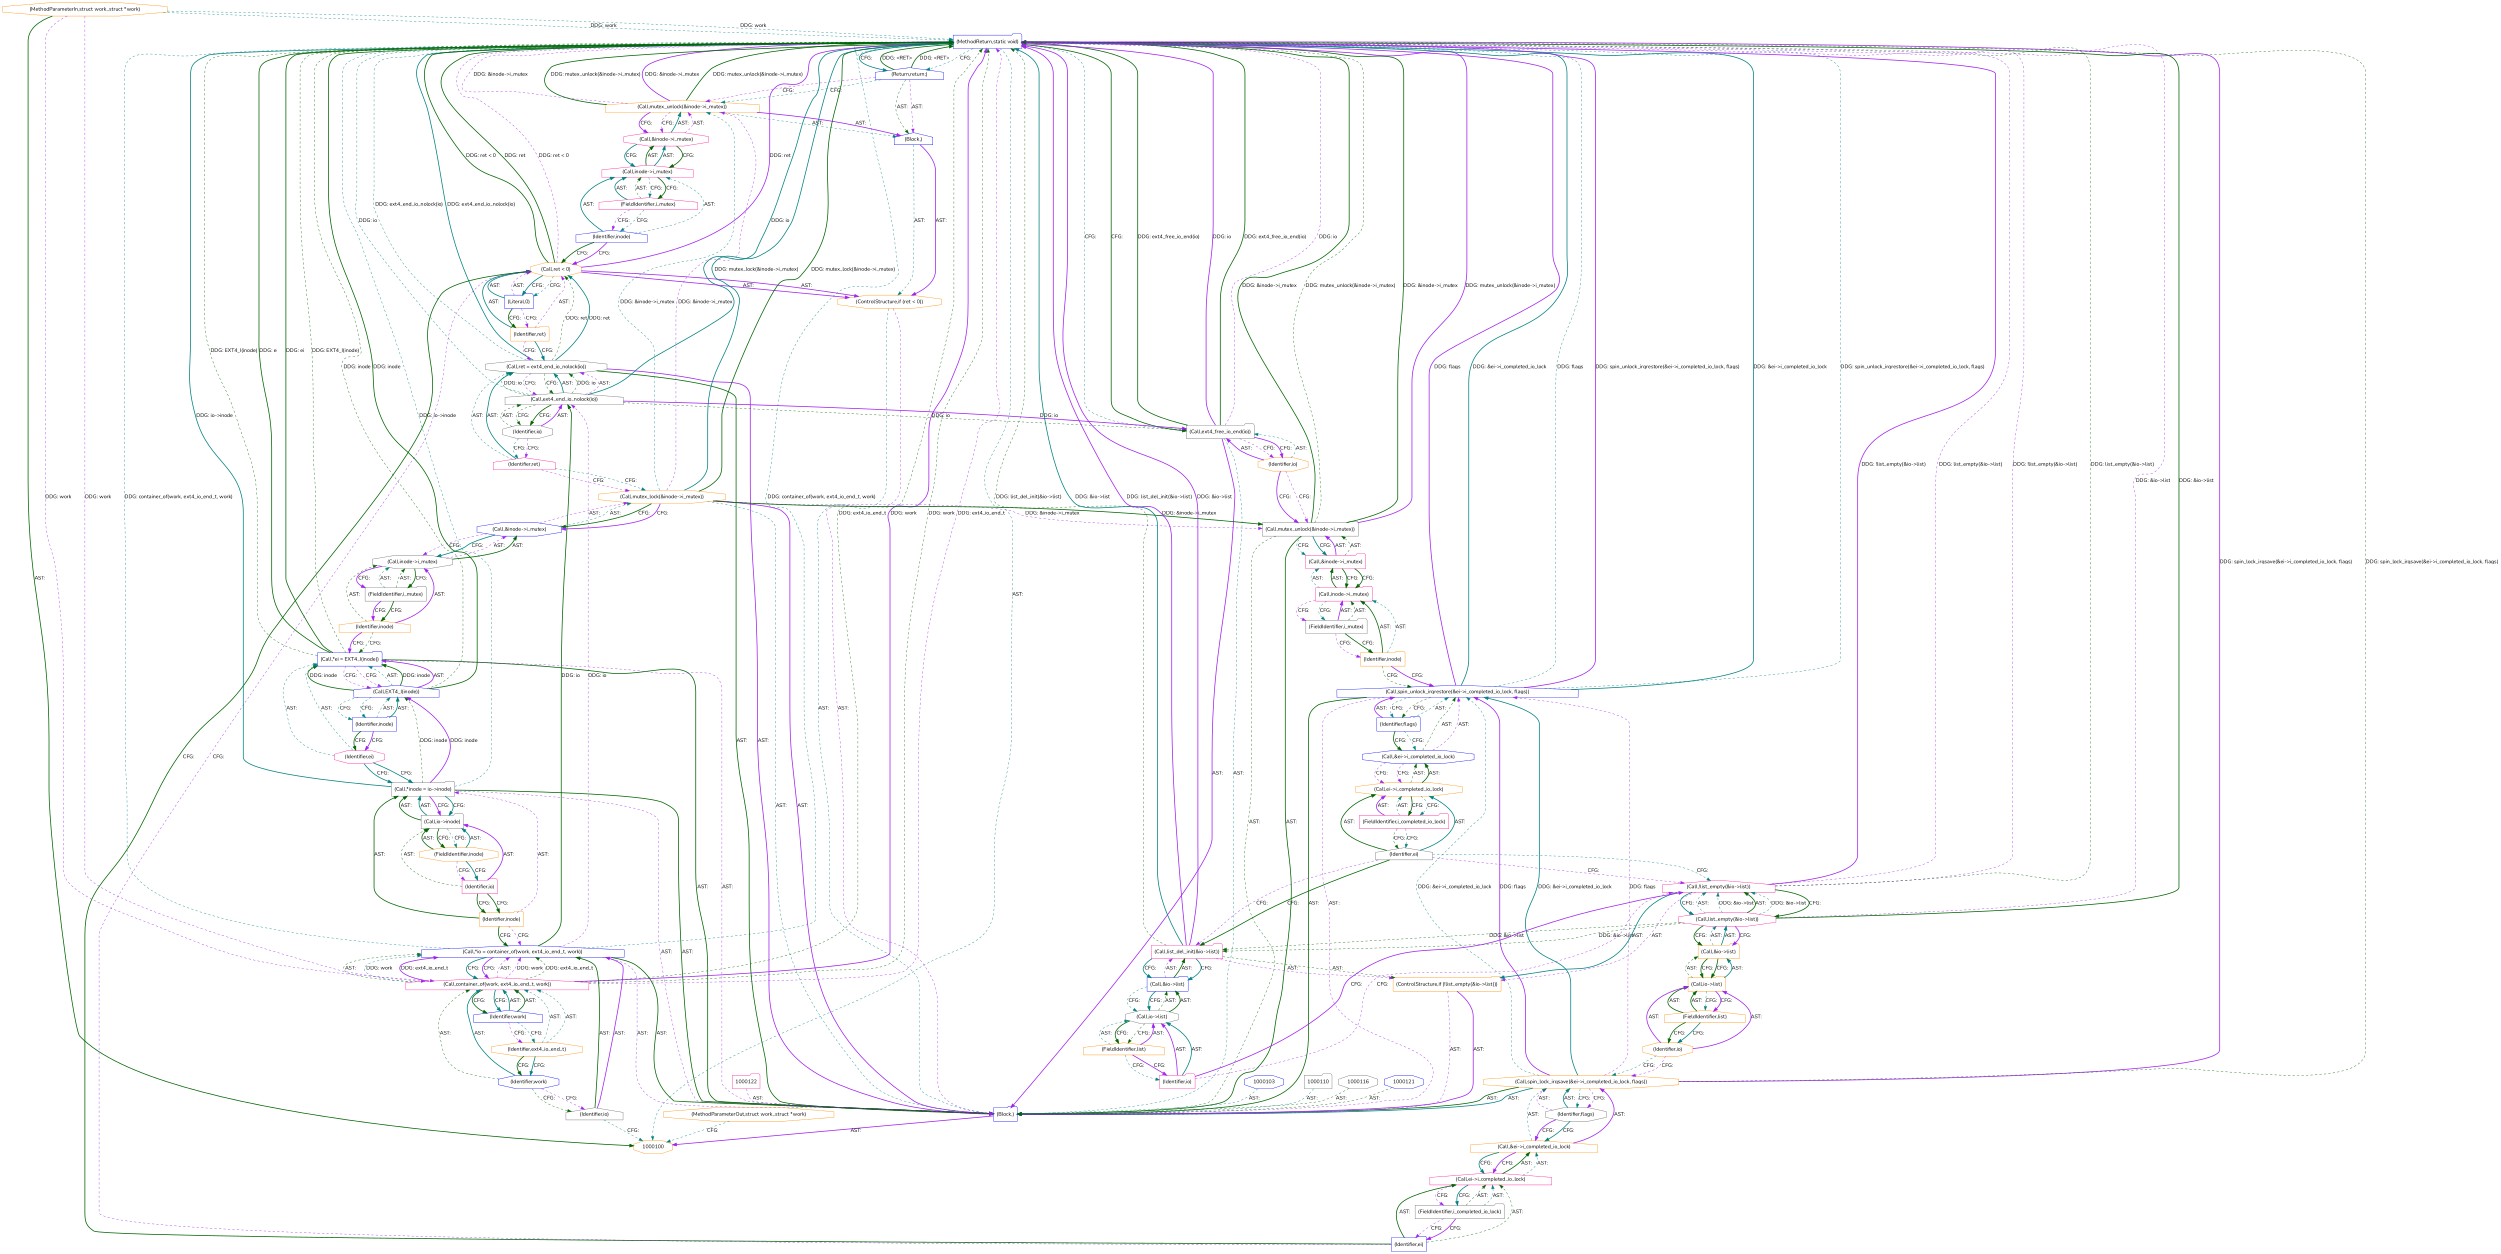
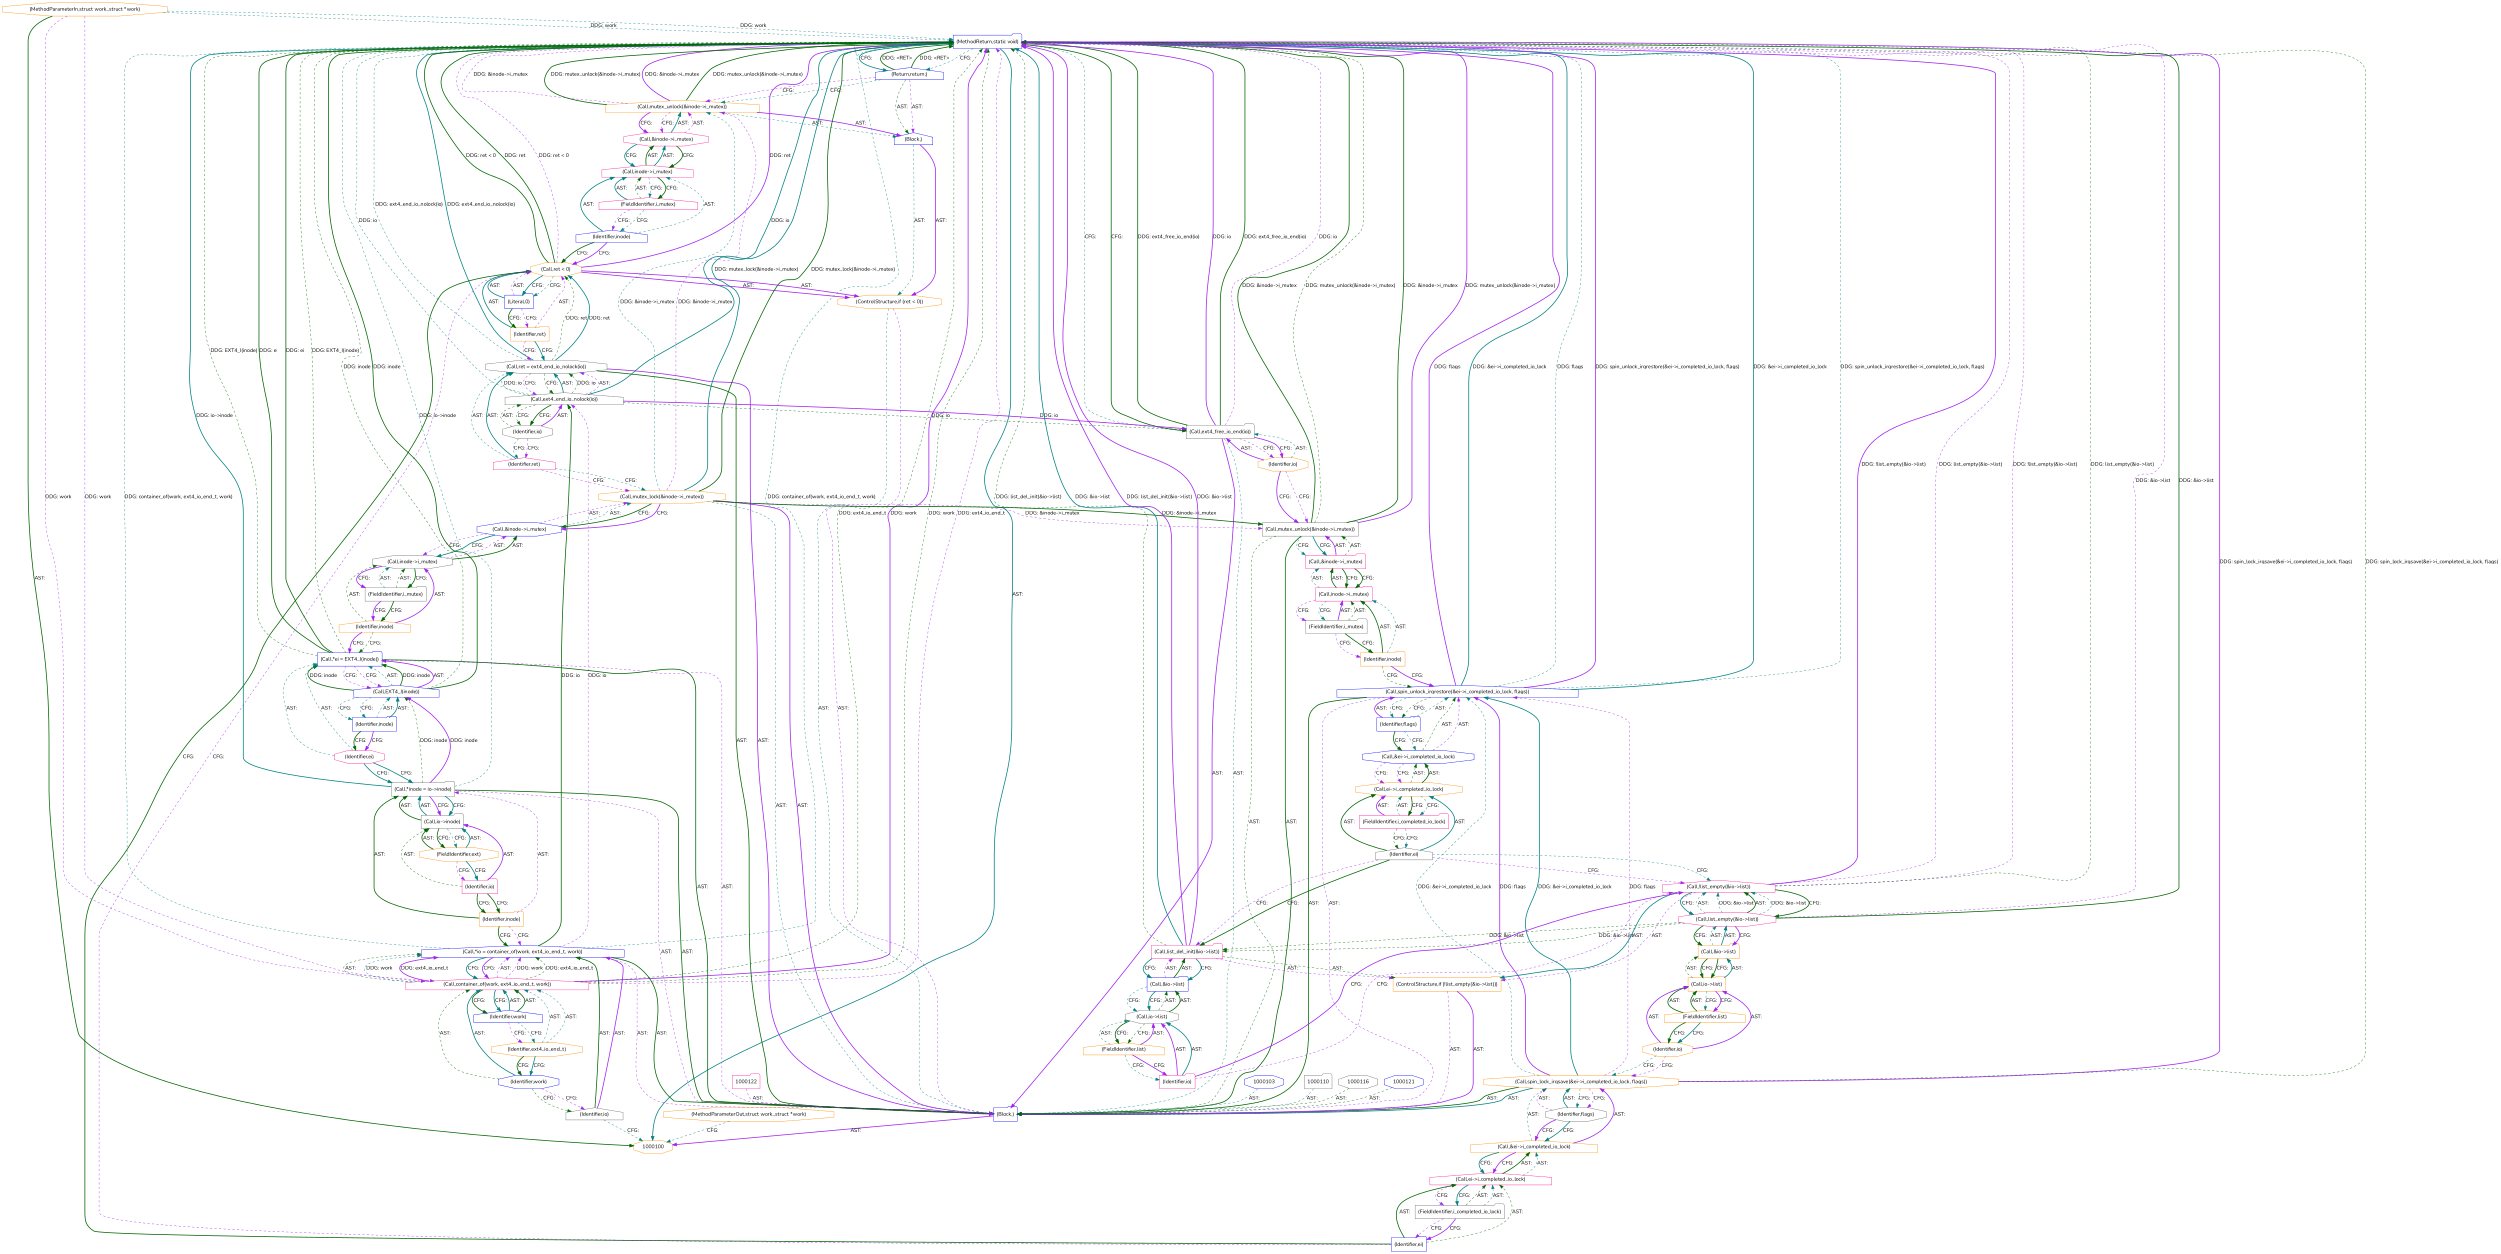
(1012, 682) -> (1012, 682)
(459, 854) -> (459, 854)
